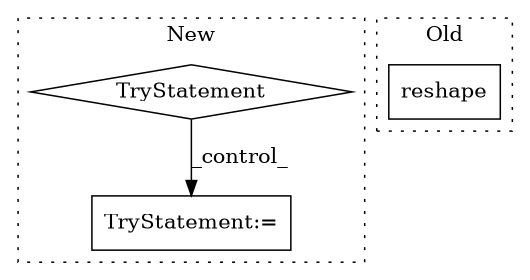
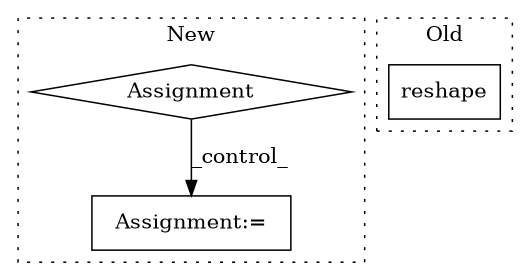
(191, 92) -> (191, 92)
(191, 223) -> (191, 223)
